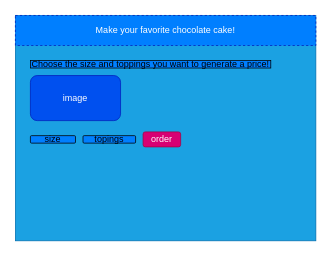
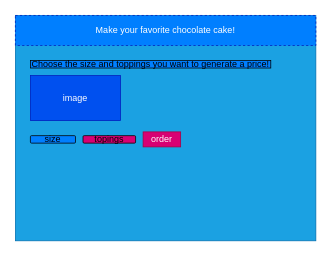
(75, 98) -> (75, 98)
(109, 139) -> (109, 139)
(162, 139) -> (162, 139)
